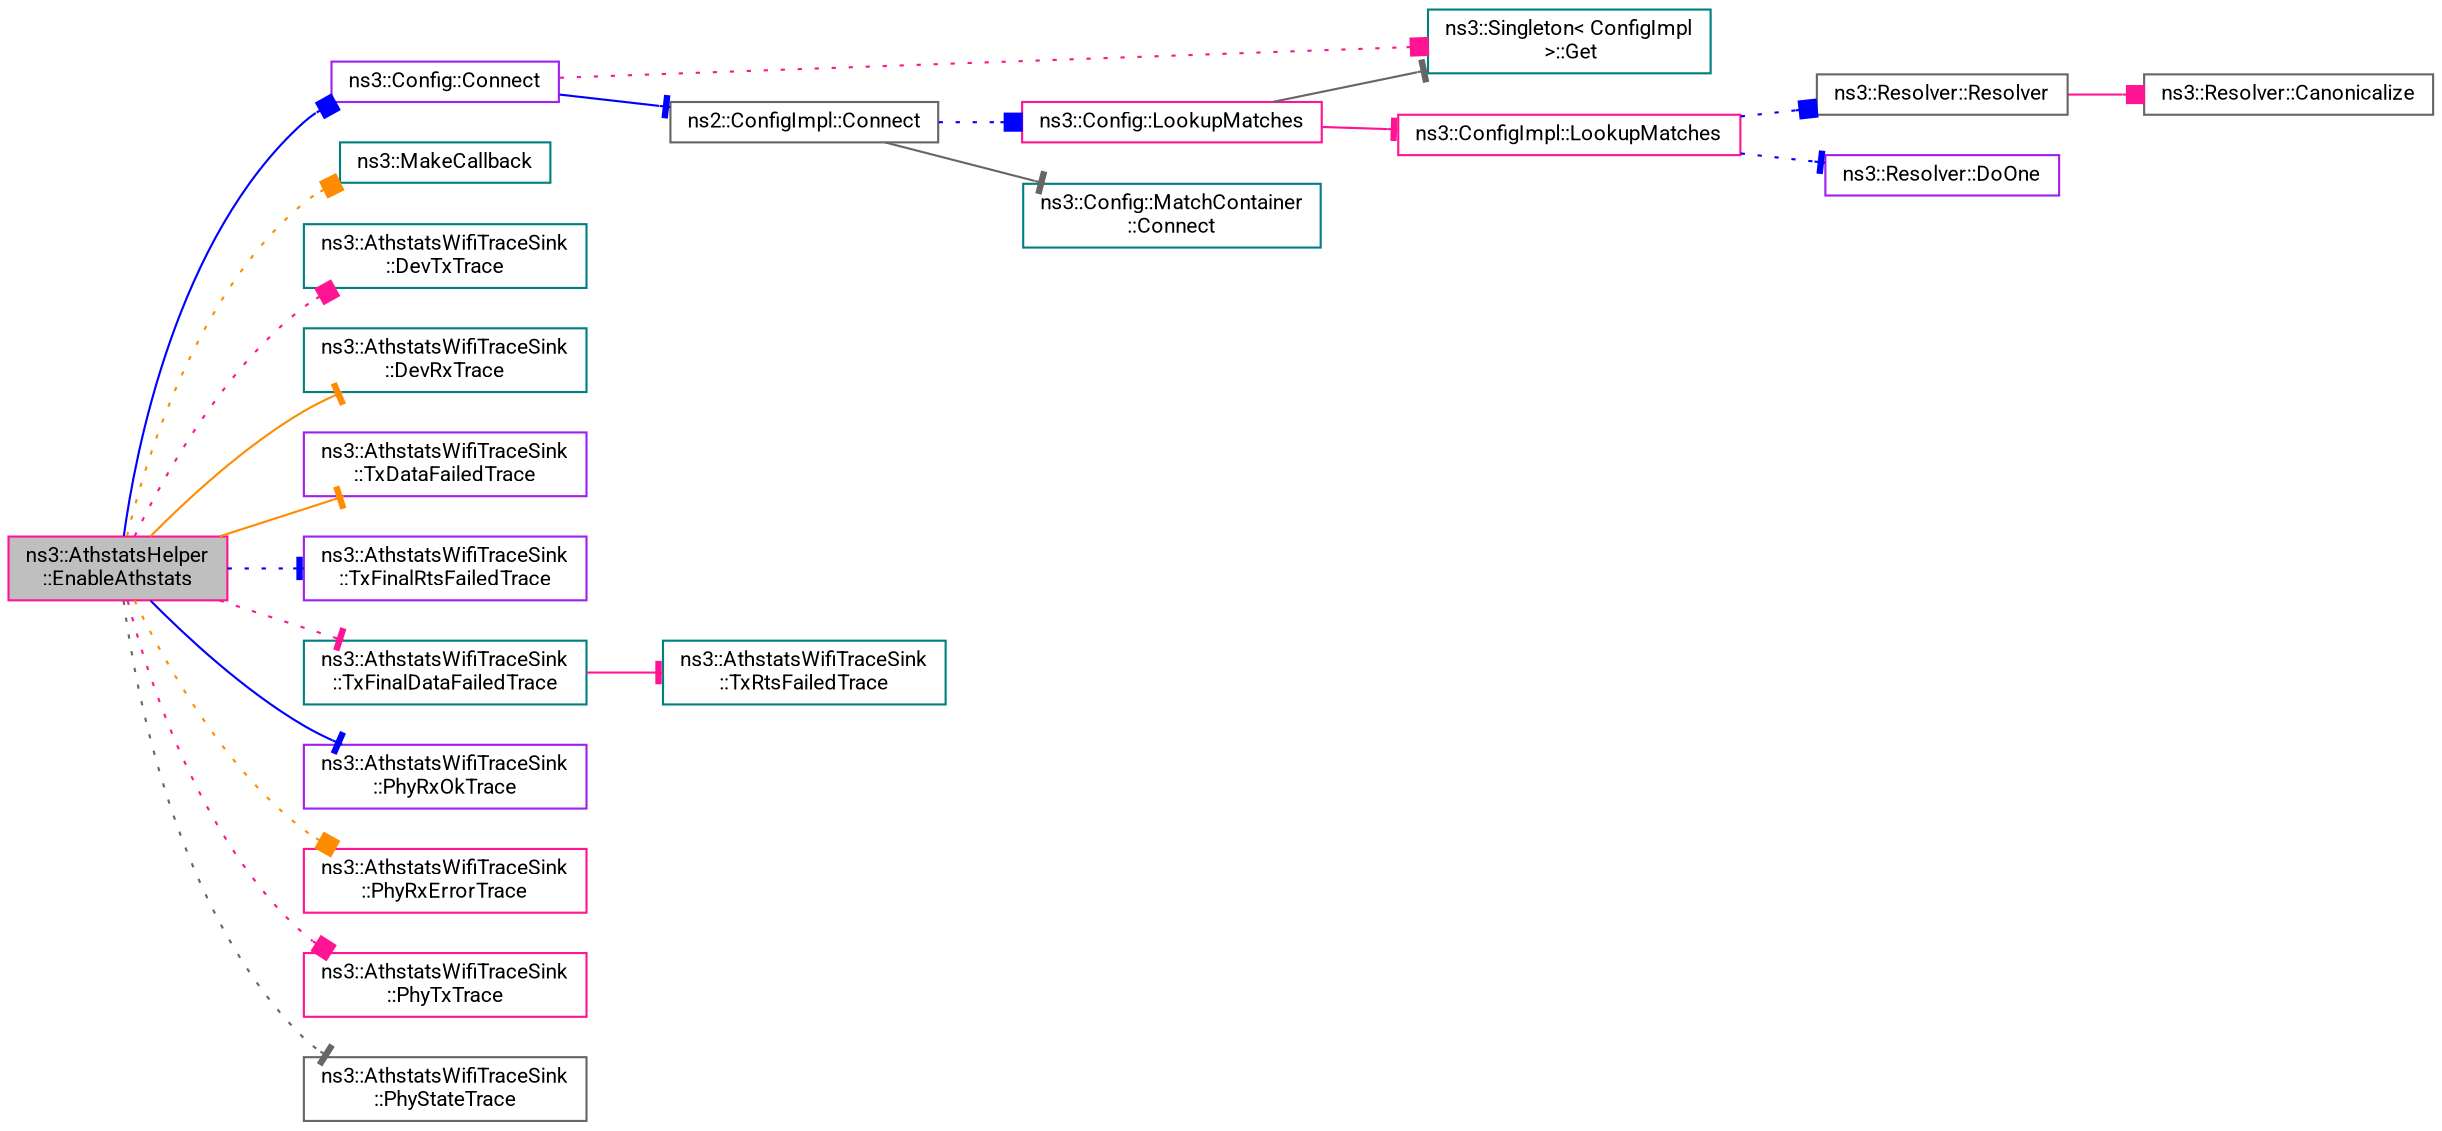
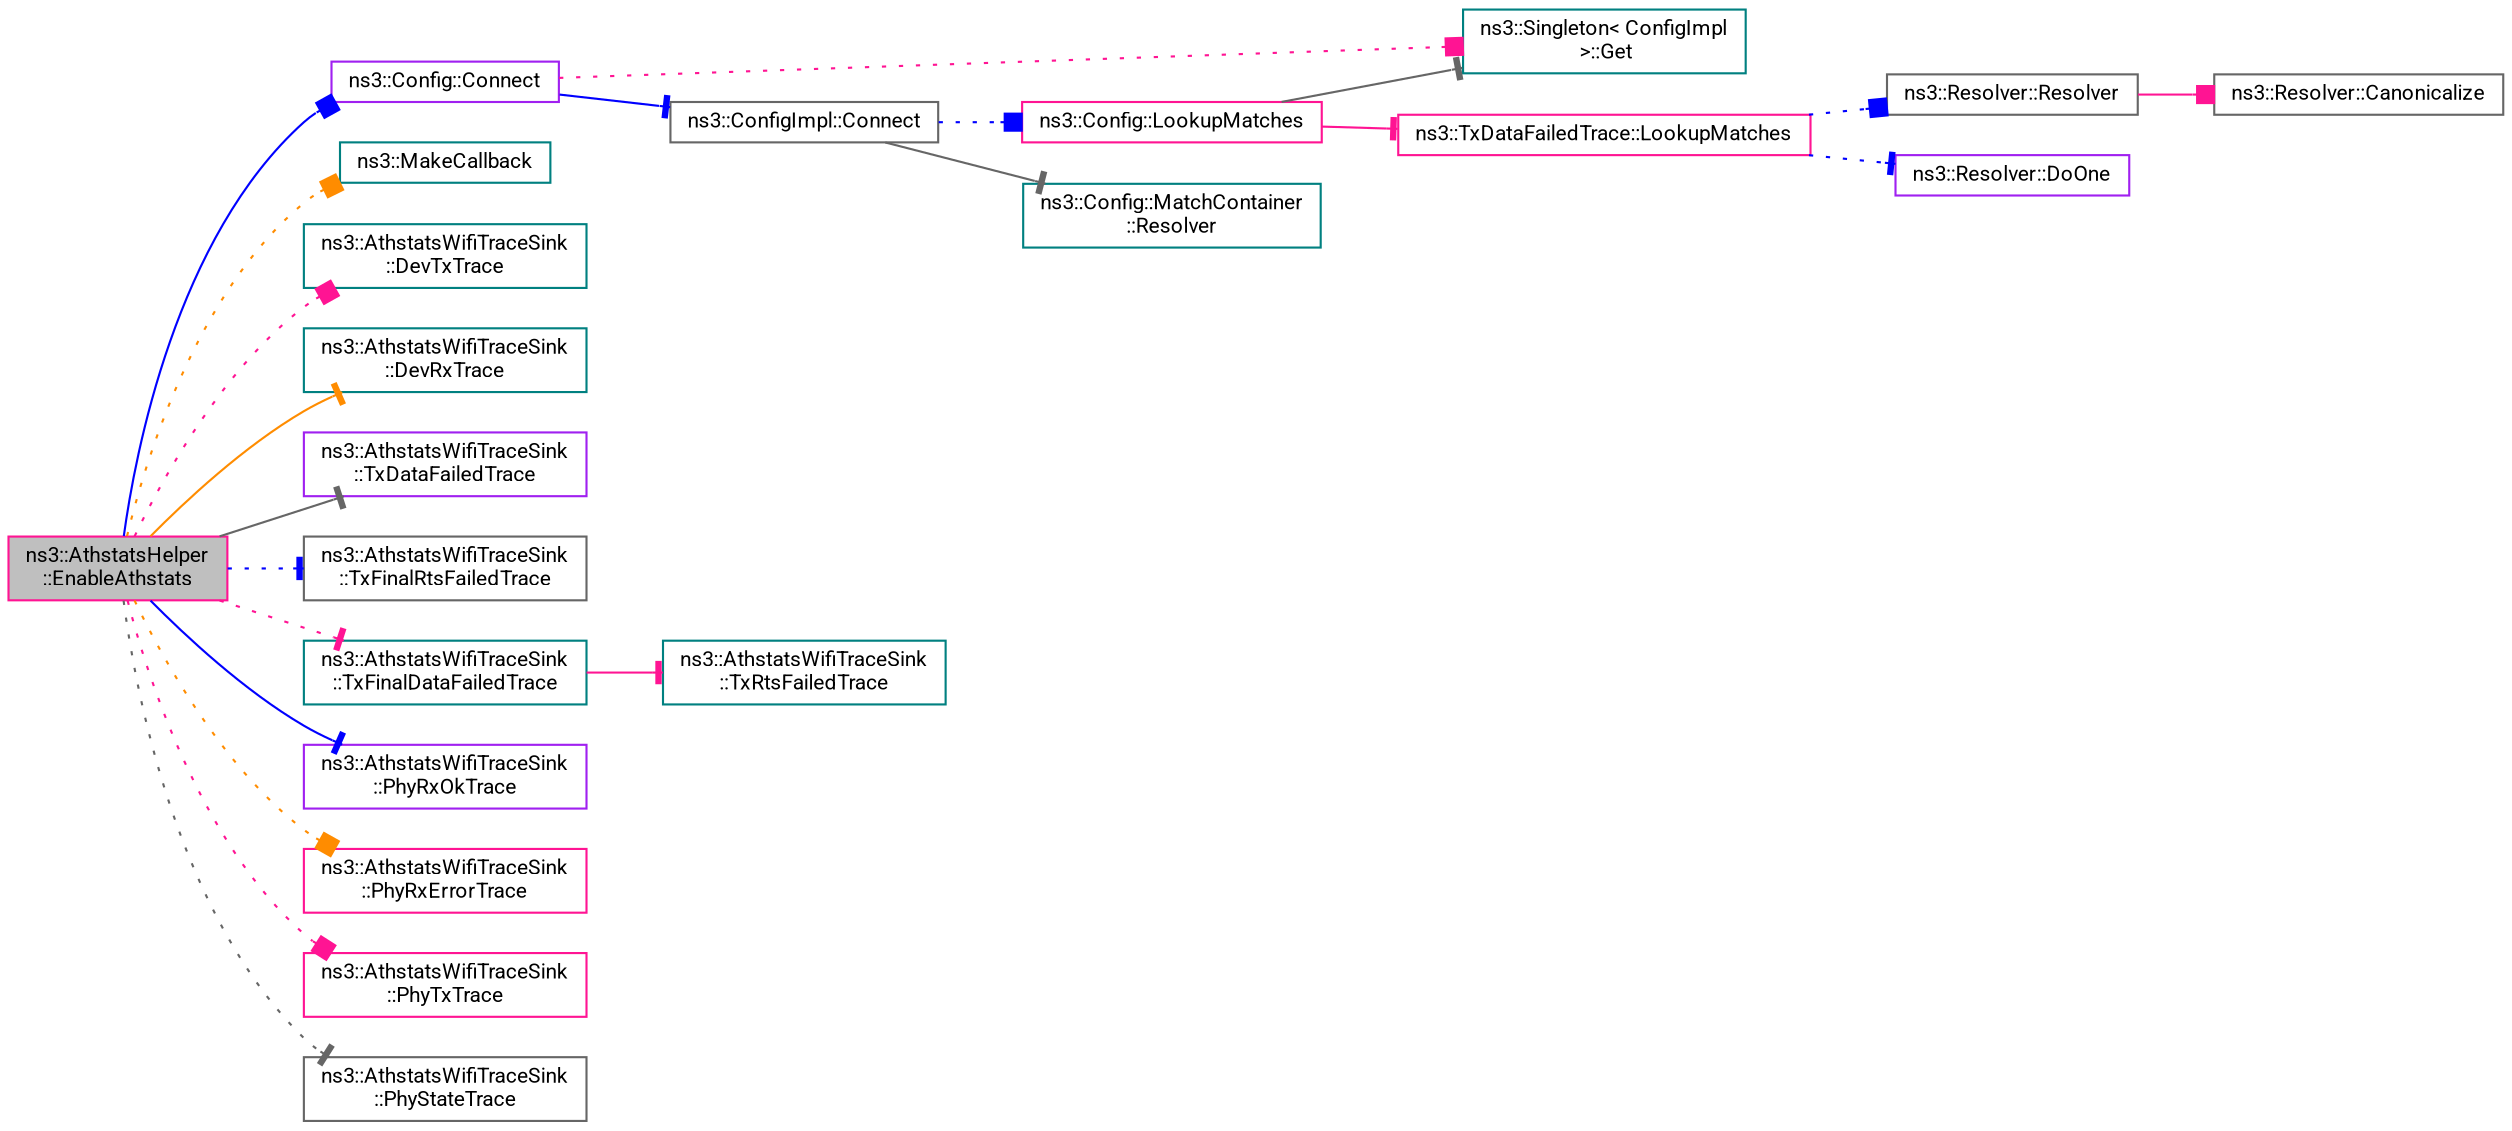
(804, 122) -> (804, 122)
(1569, 135) -> (1604, 135)
(1172, 216) -> (1172, 216)
(277, 518) -> (277, 518)
(445, 568) -> (445, 568)
